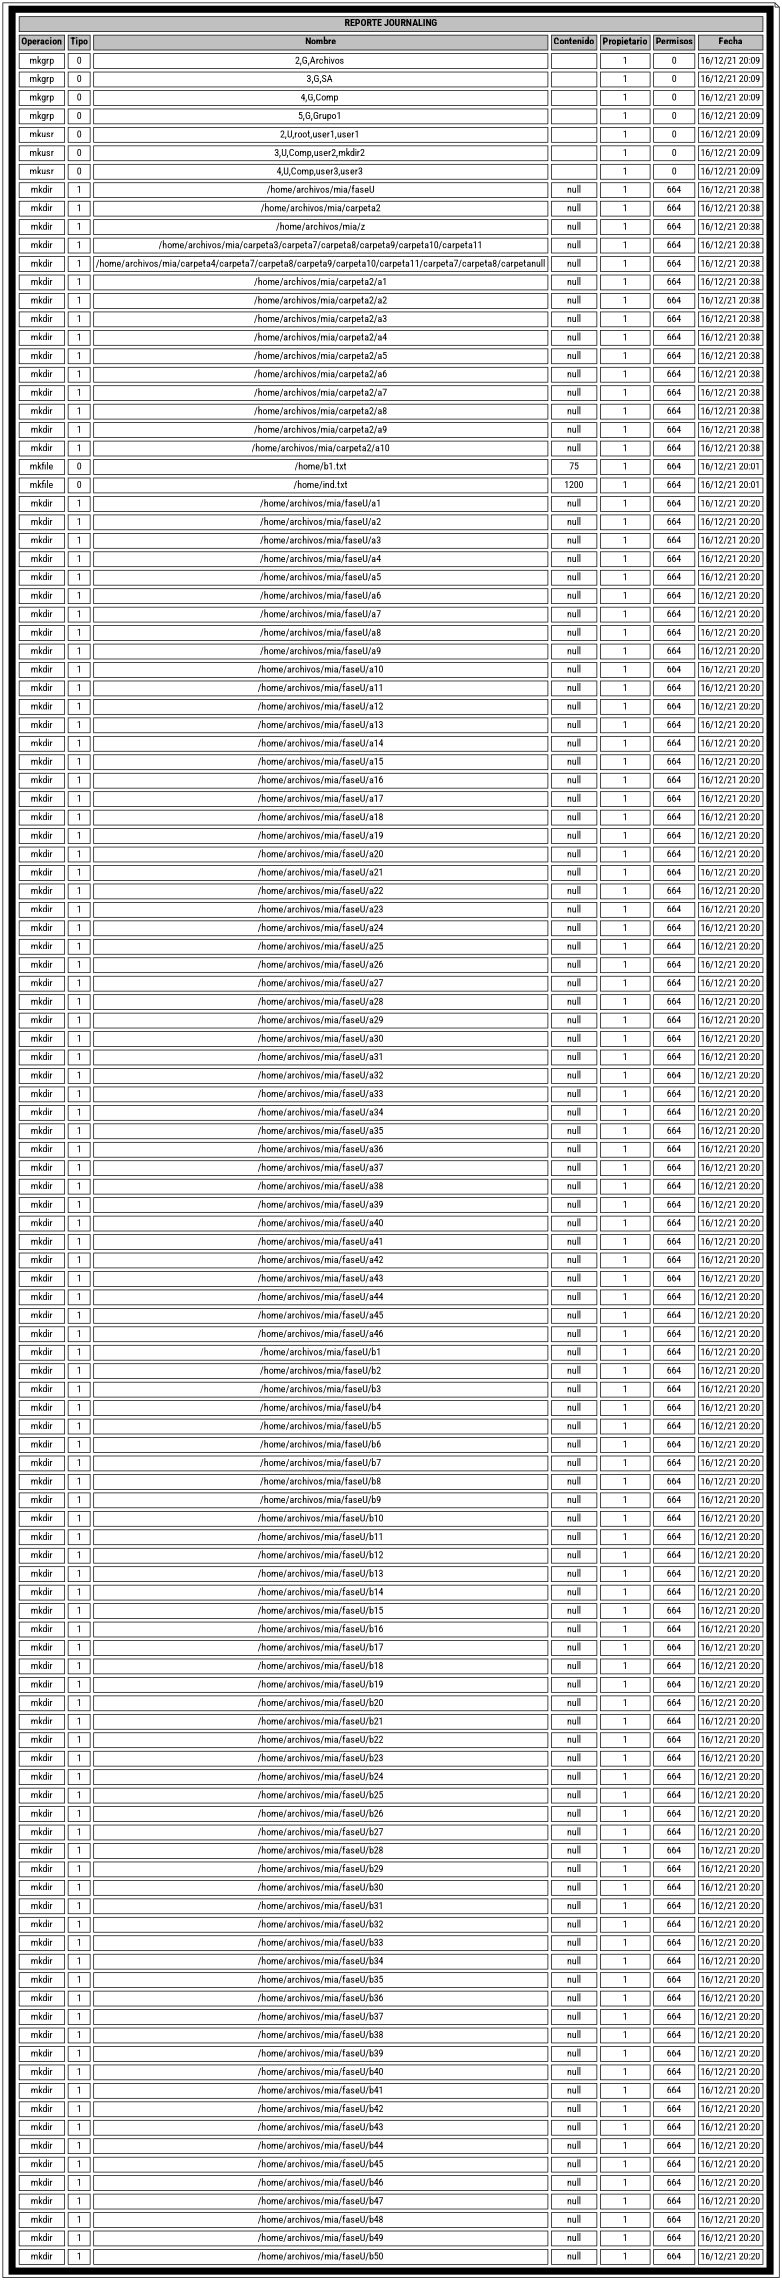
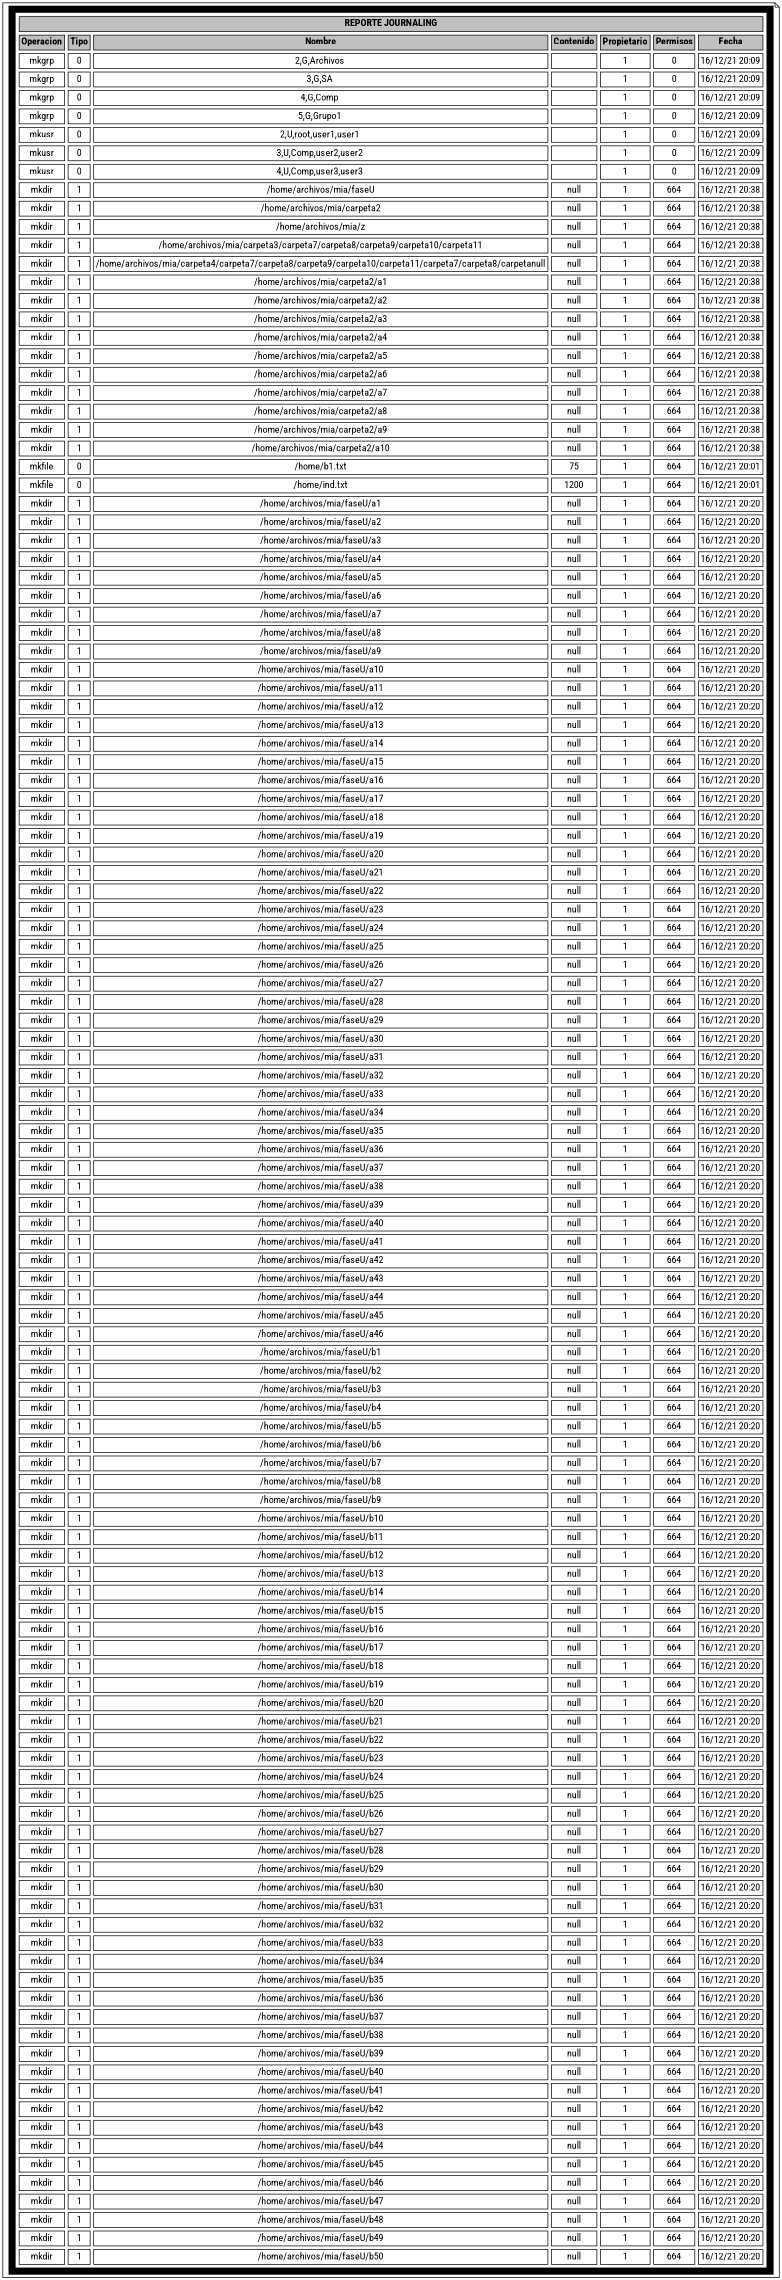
(321, 153) -> (321, 153)
